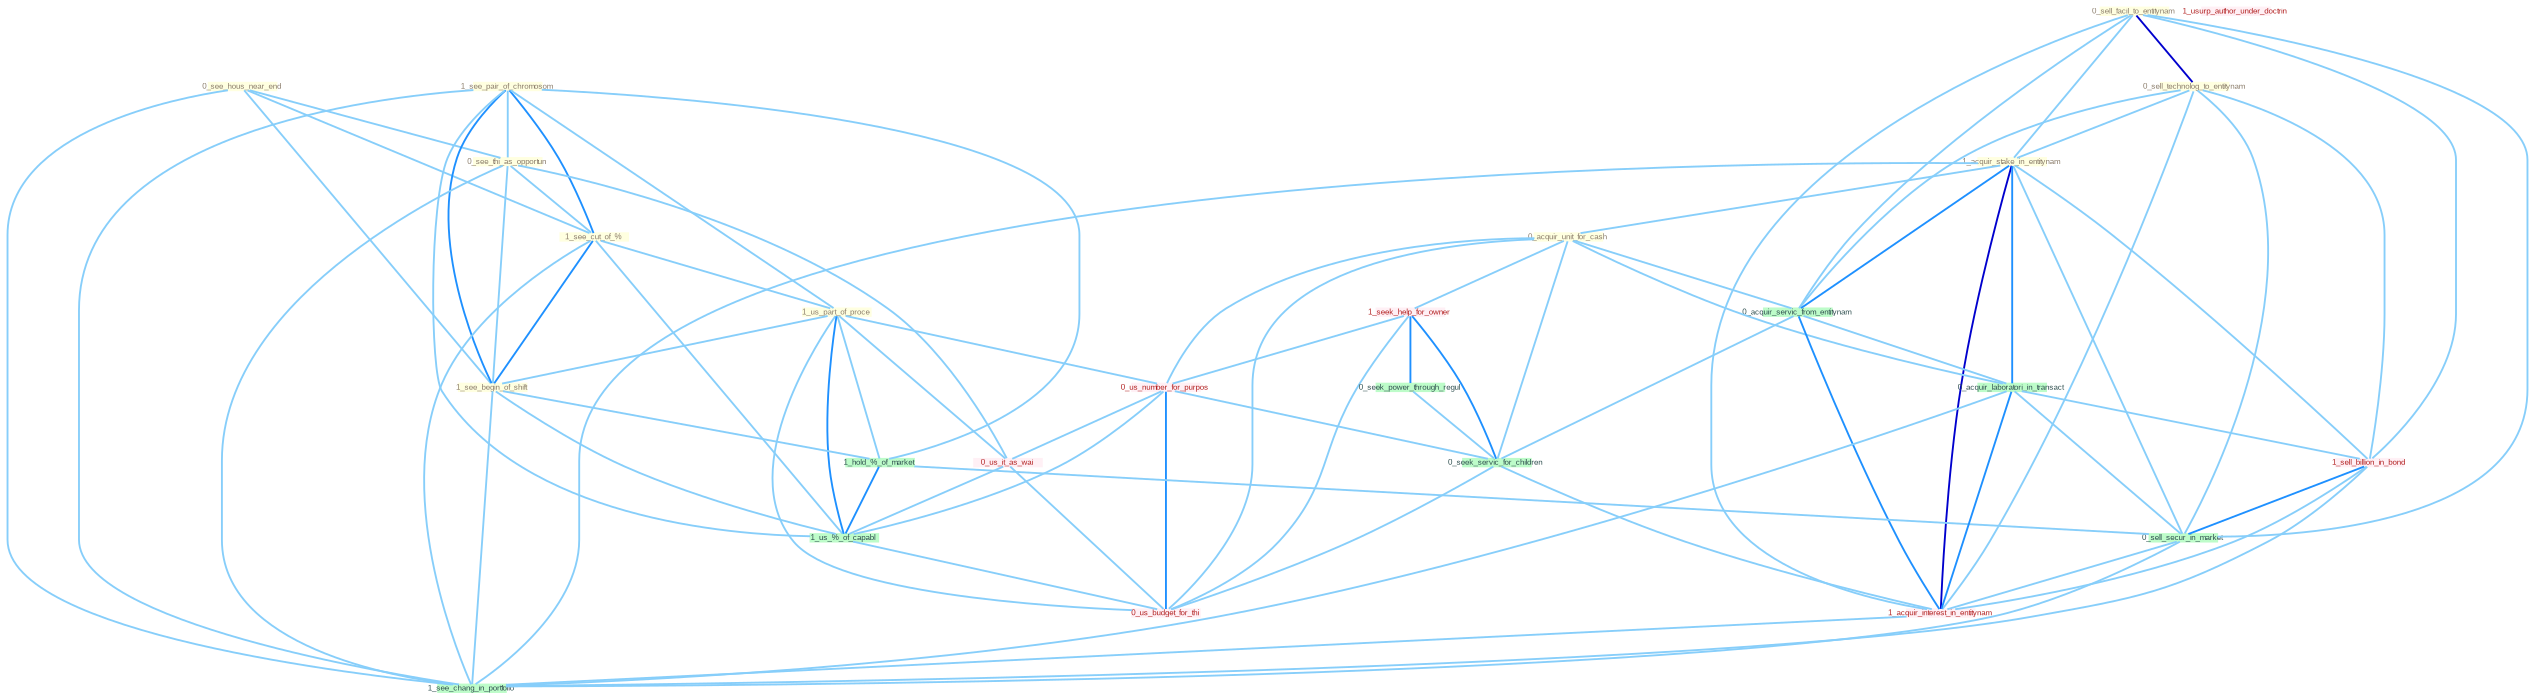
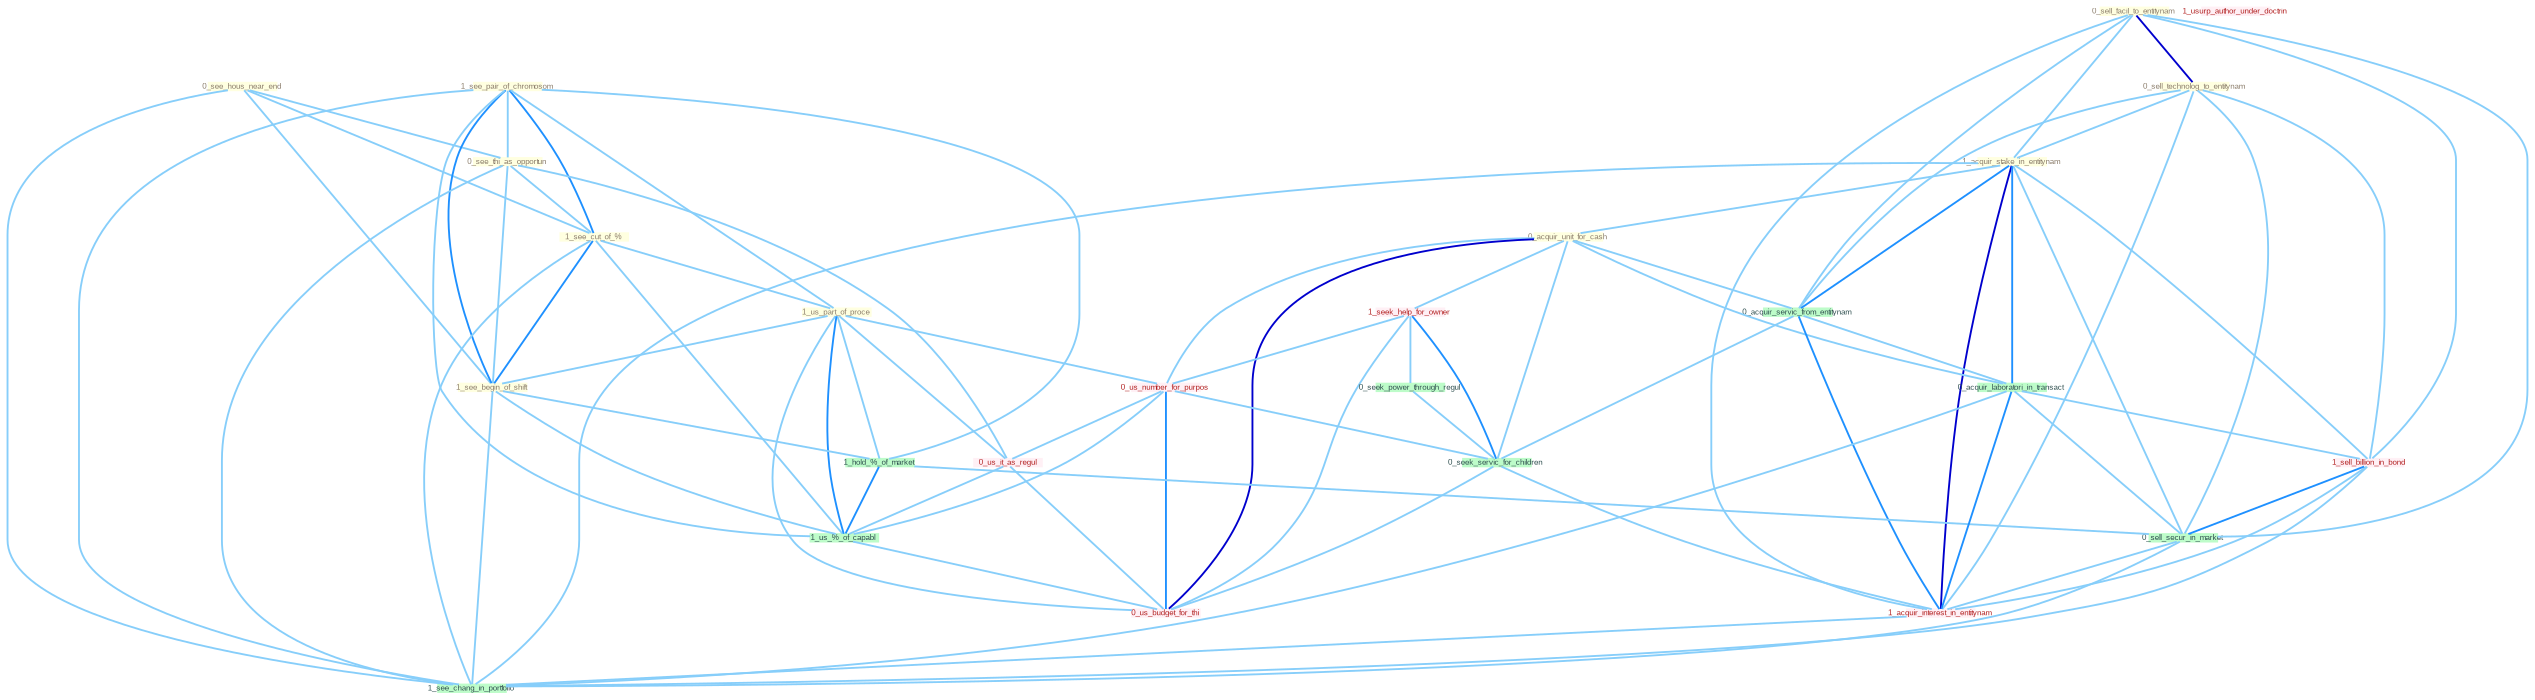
(1265, 339) -> (1265, 339)
(1410, 350) -> (1410, 350)
(1008, 463) -> (1008, 463)
